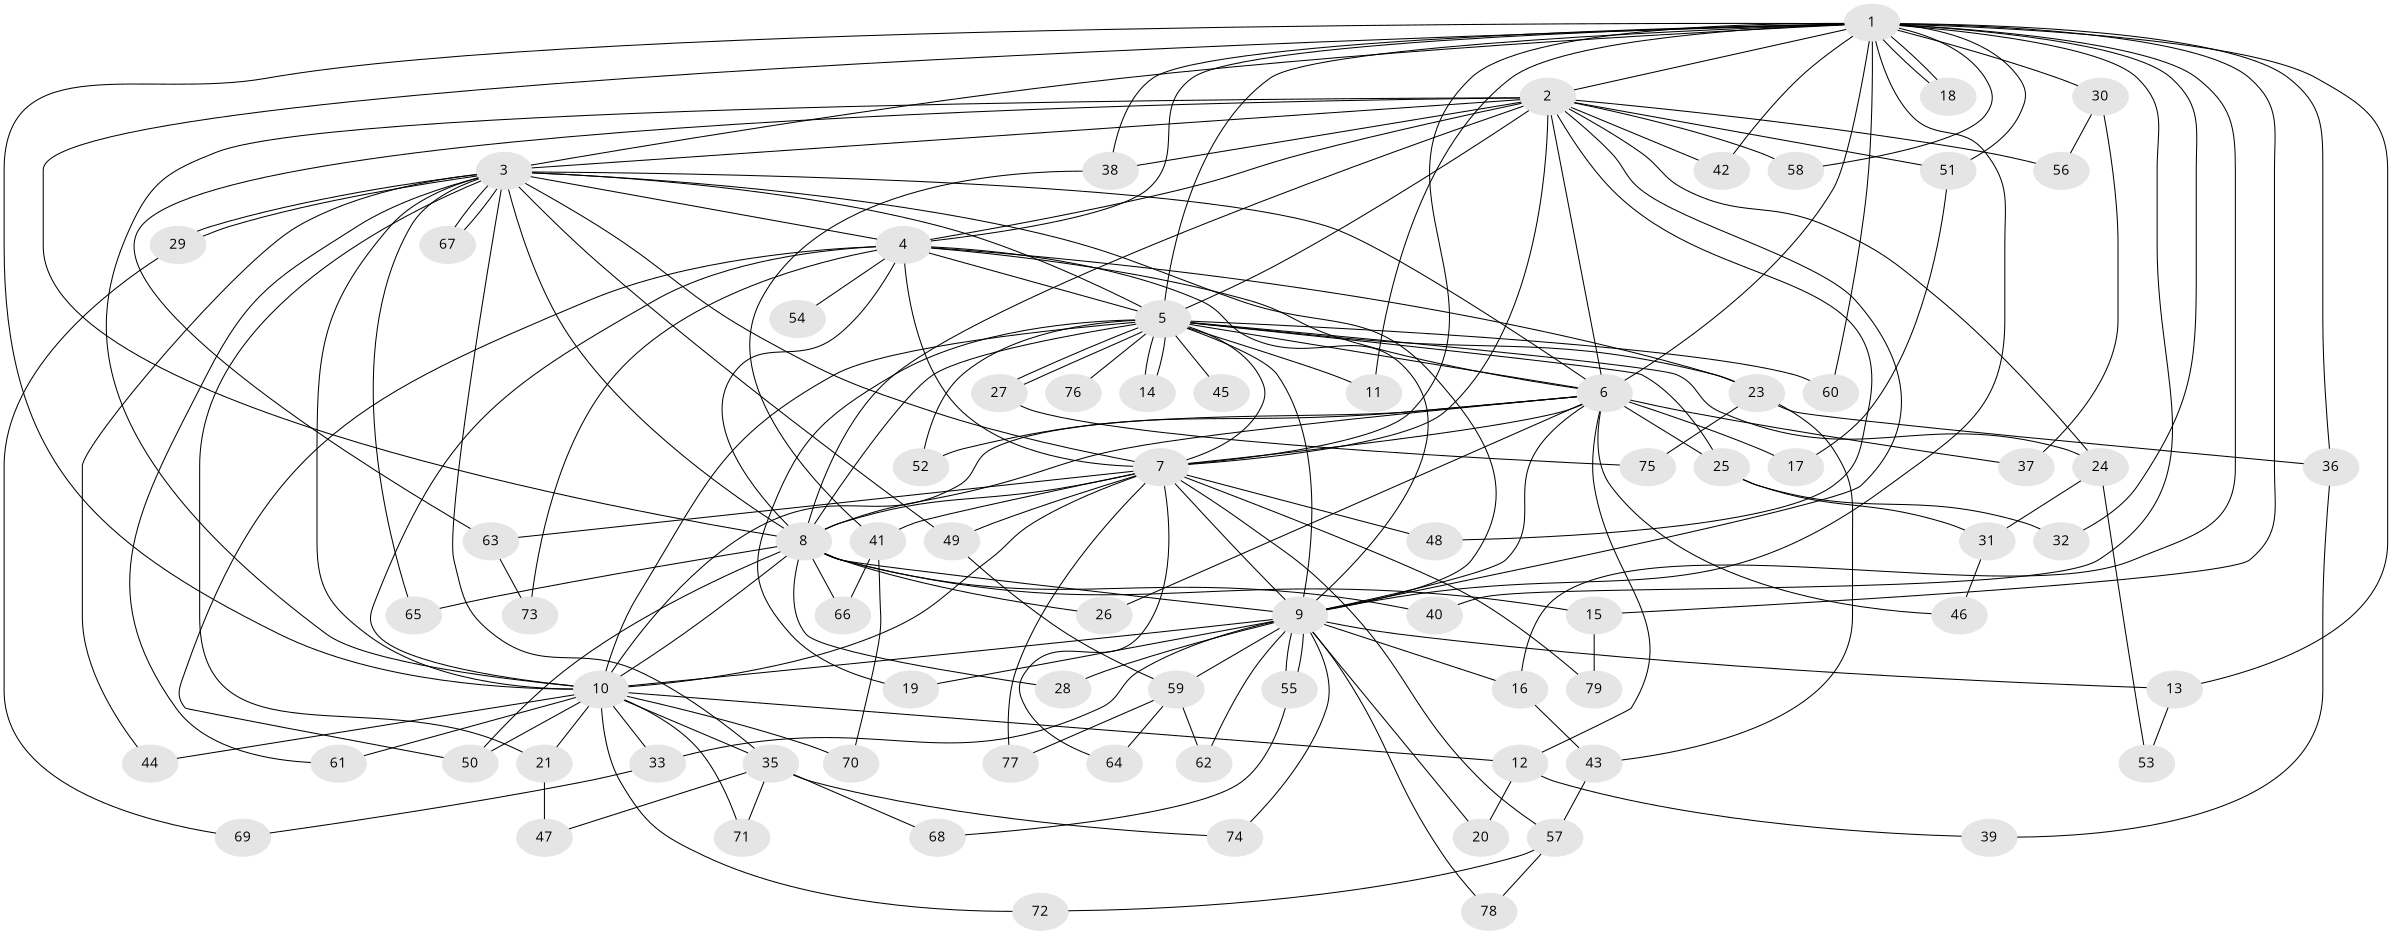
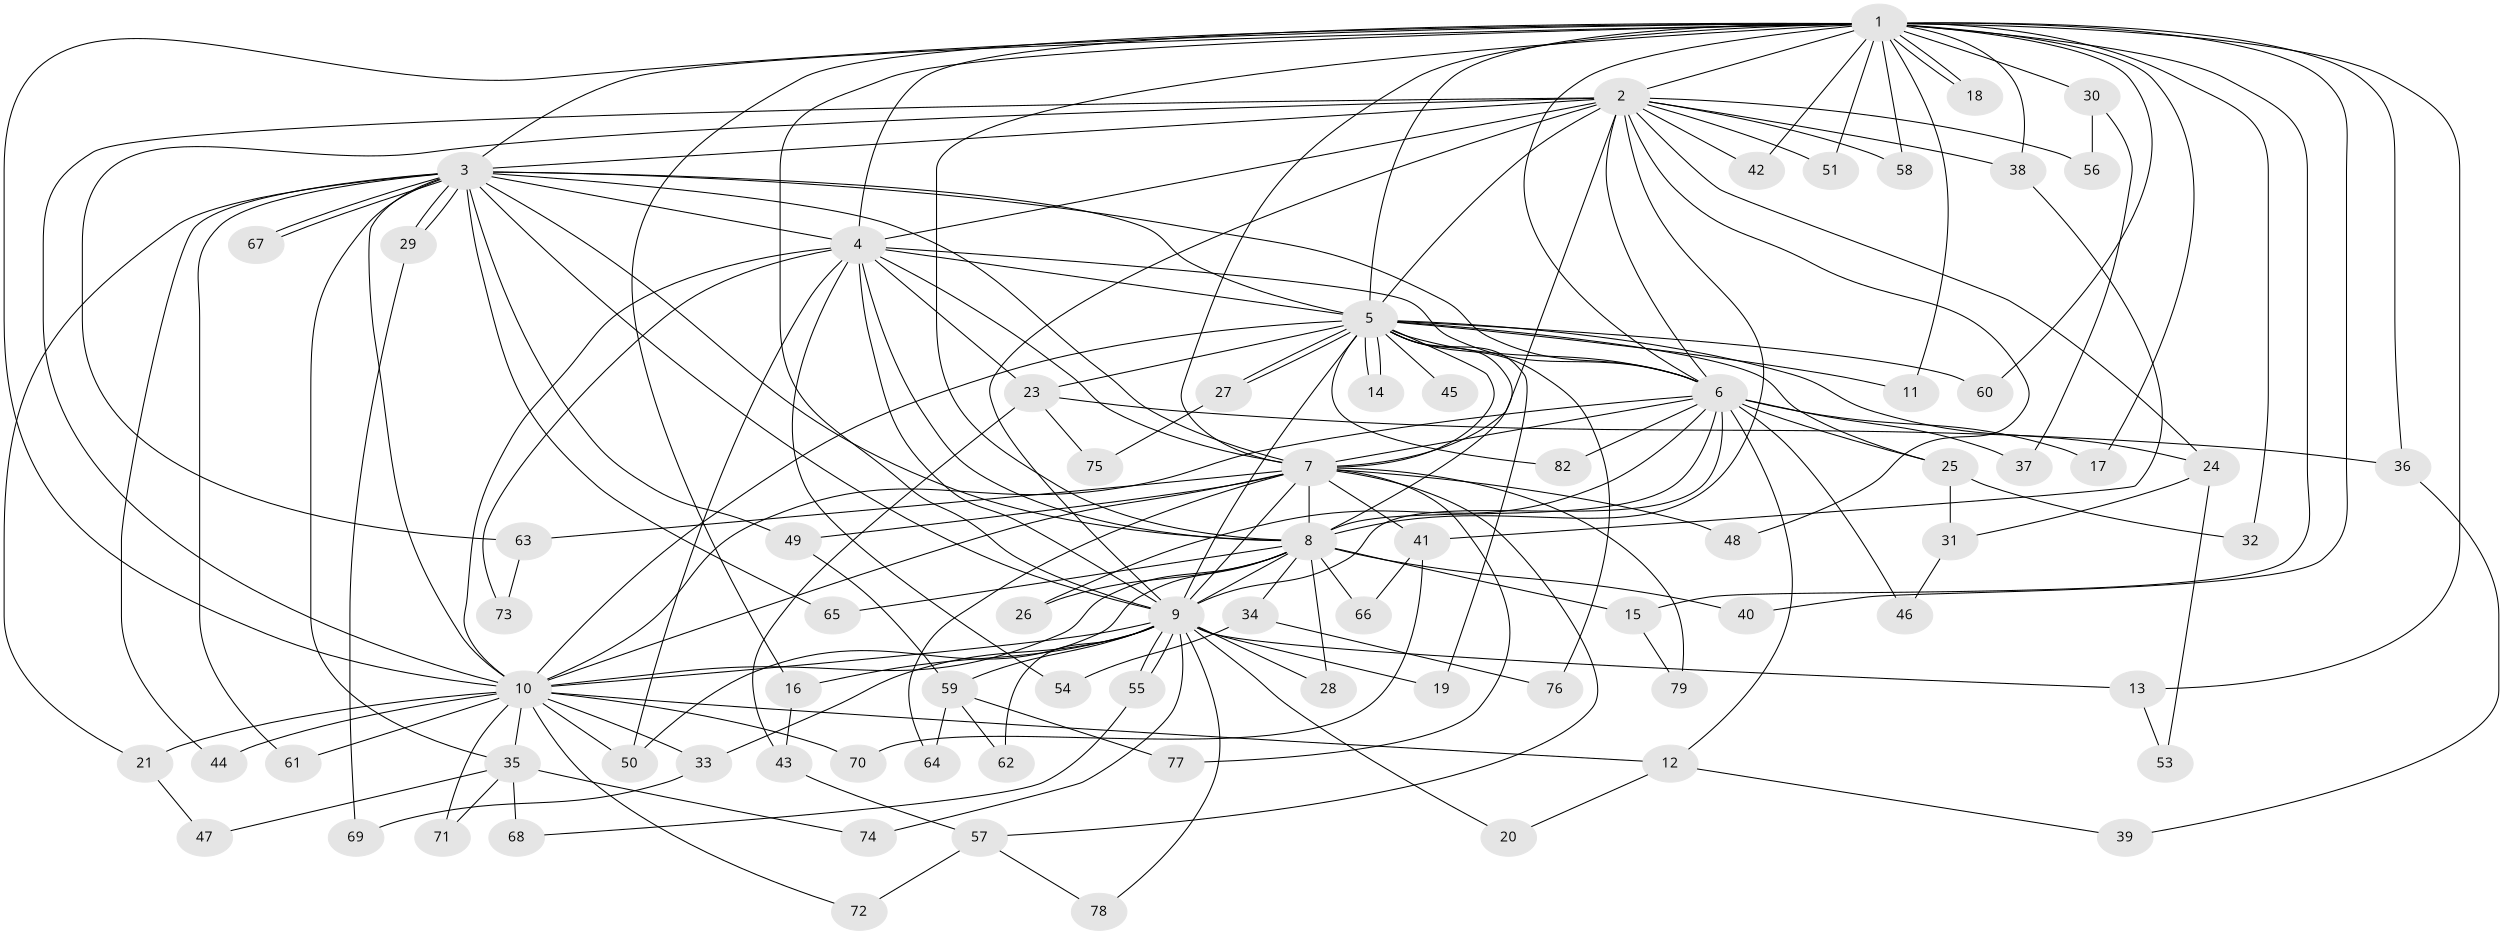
(1910, 337) -> (2185, 142)
(921, 467) -> (1563, 467)
none -> (1250, 615)
